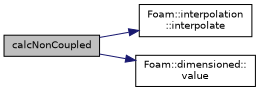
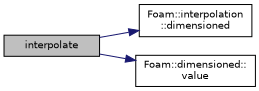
(196, 21) -> (196, 21)
(52, 46) -> (52, 46)
